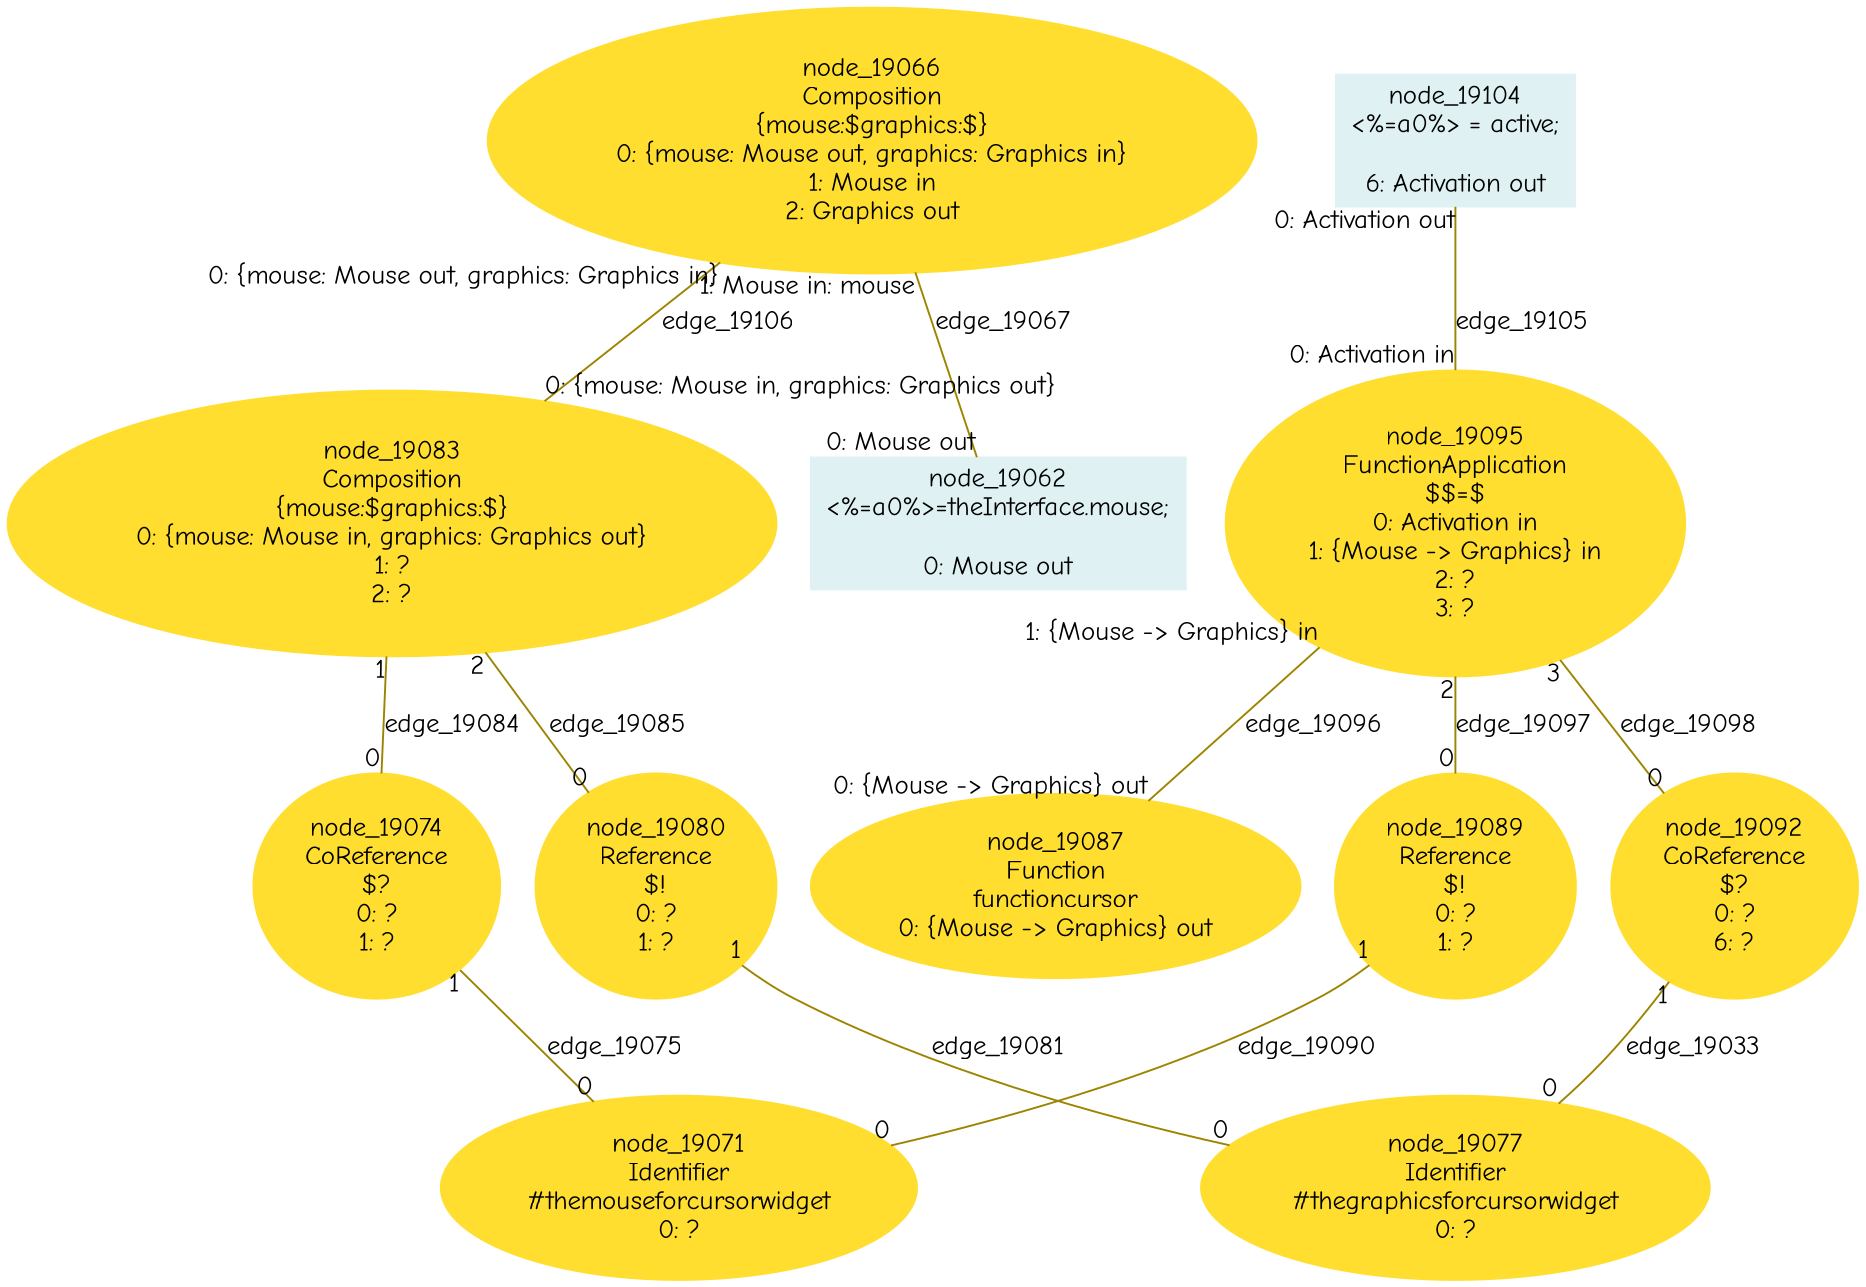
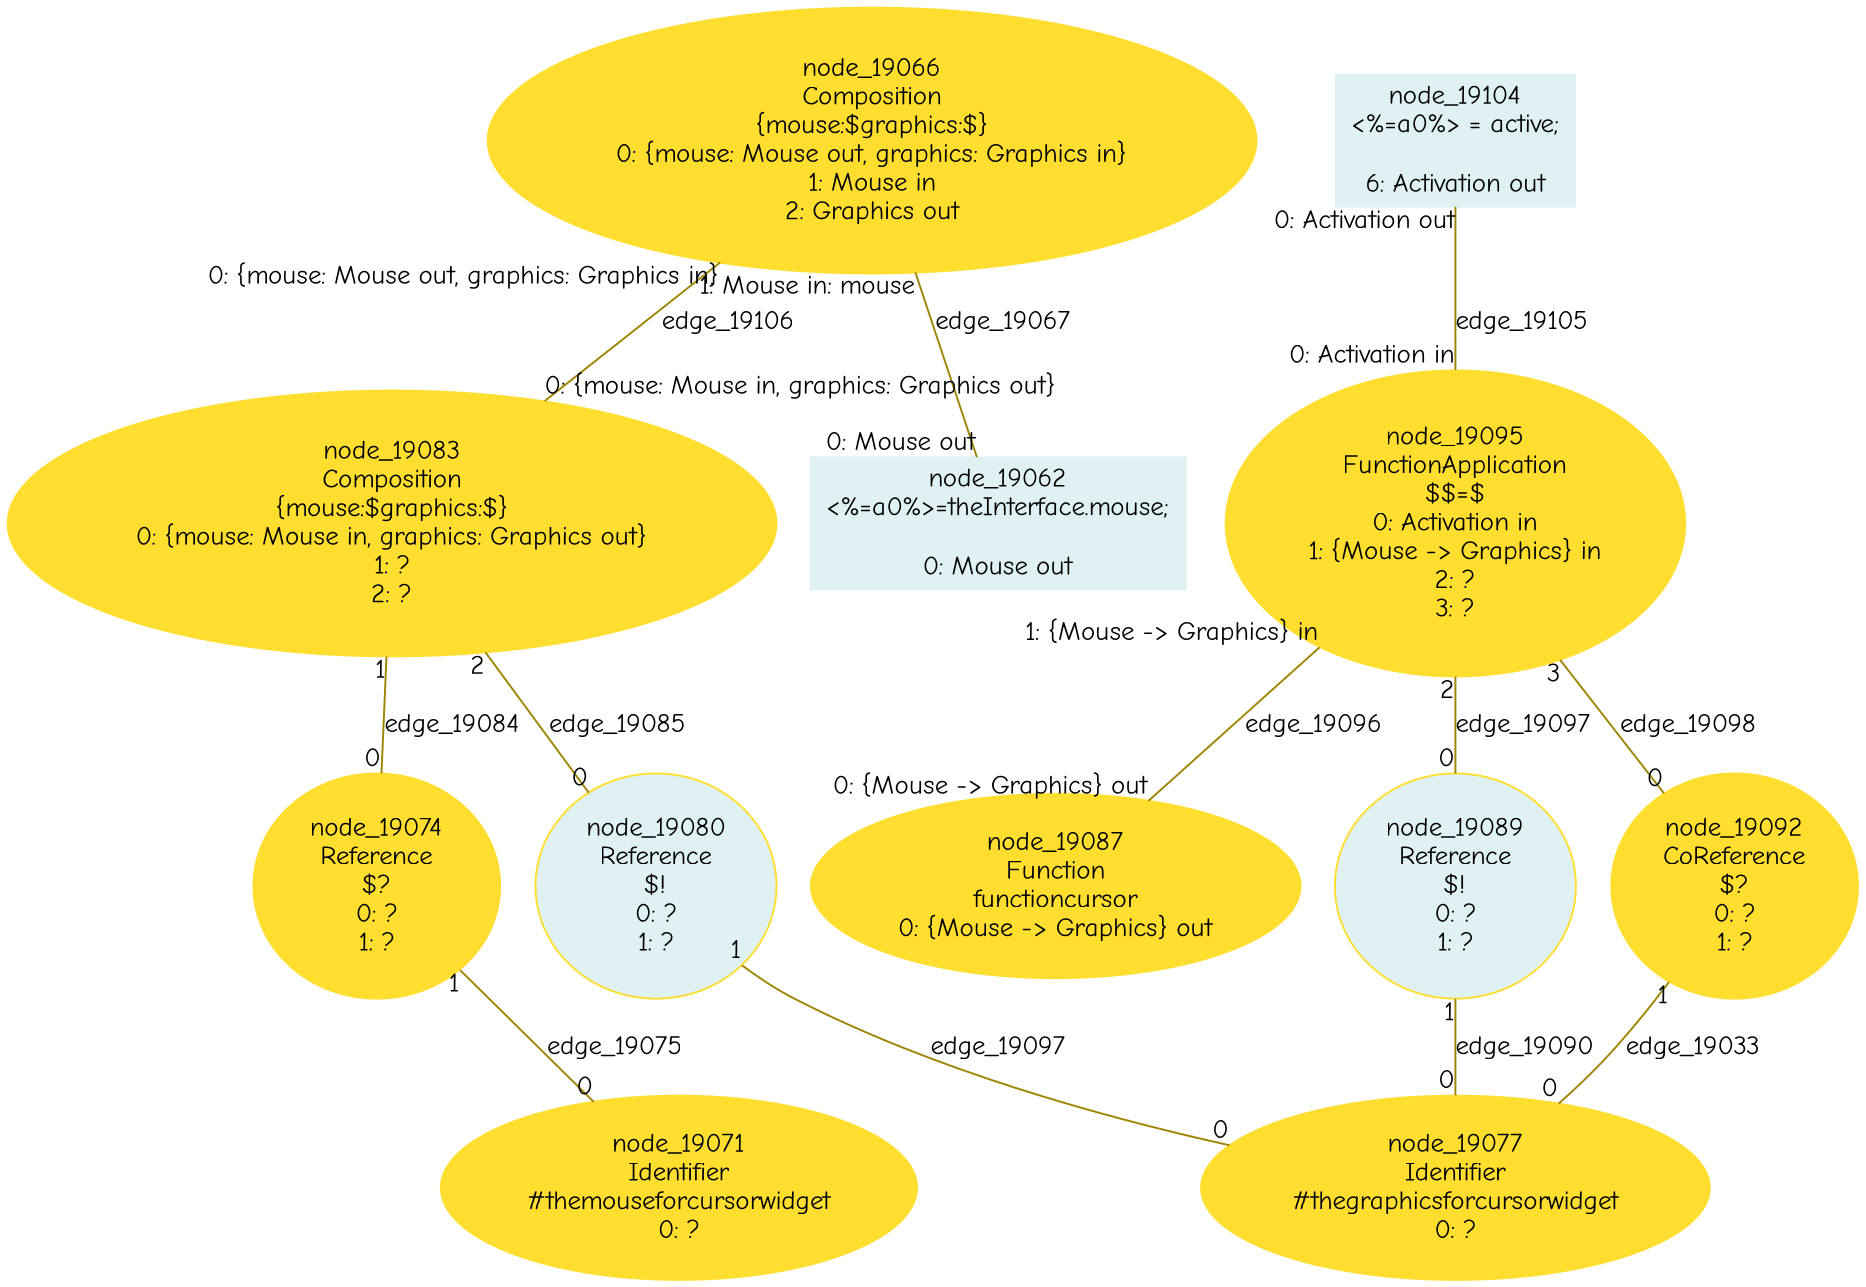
(377, 886) -> (377, 886)
(656, 886) -> (656, 886)
(1455, 886) -> (1455, 886)
(1735, 886) -> (1735, 886)
(998, 1047) -> (998, 1047)
(1138, 1075) -> (1455, 1047)
